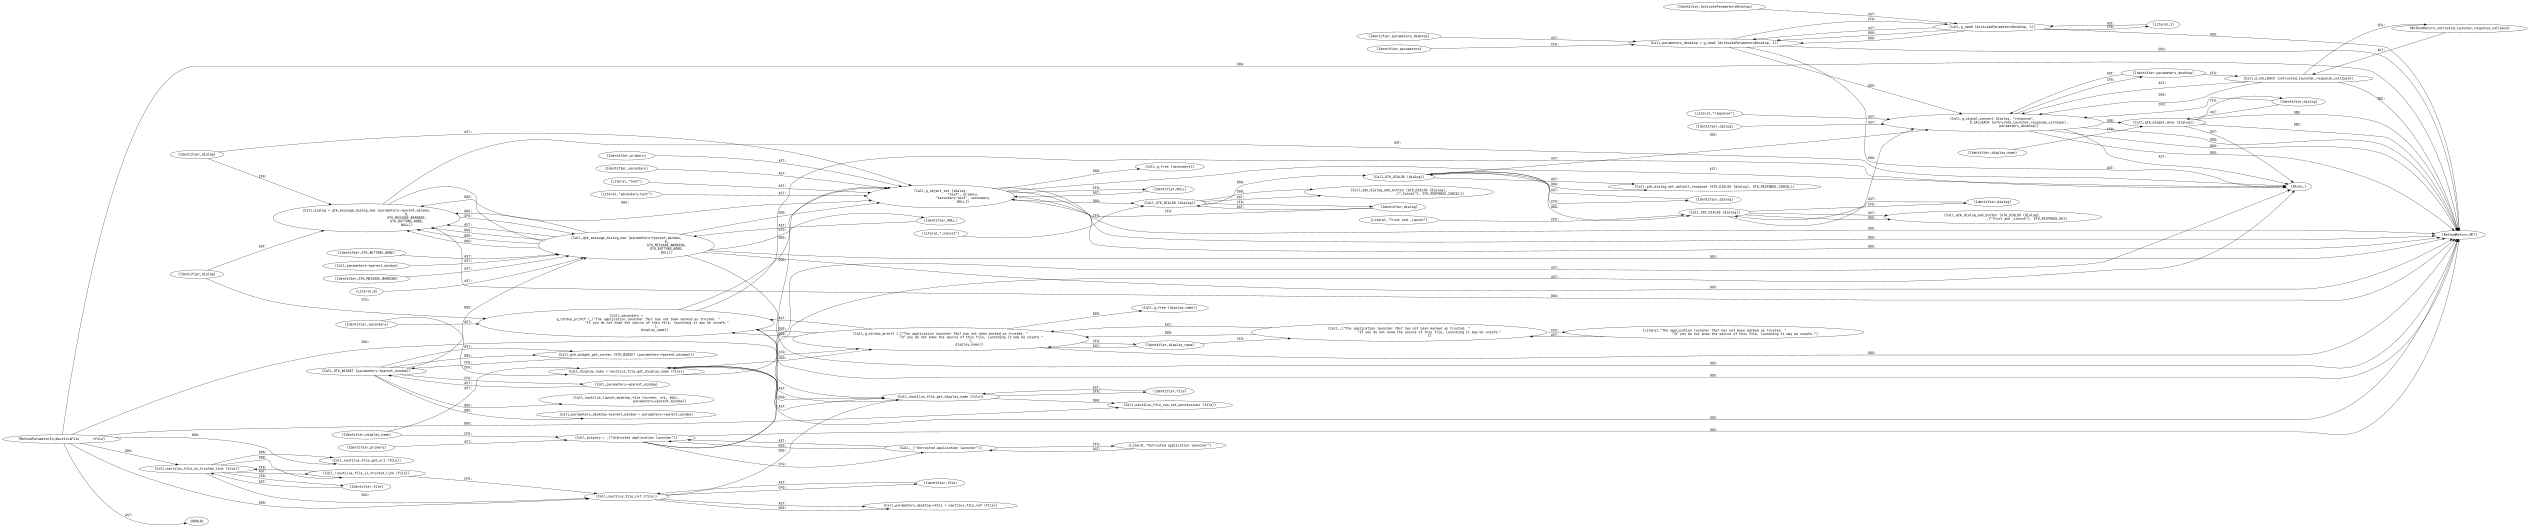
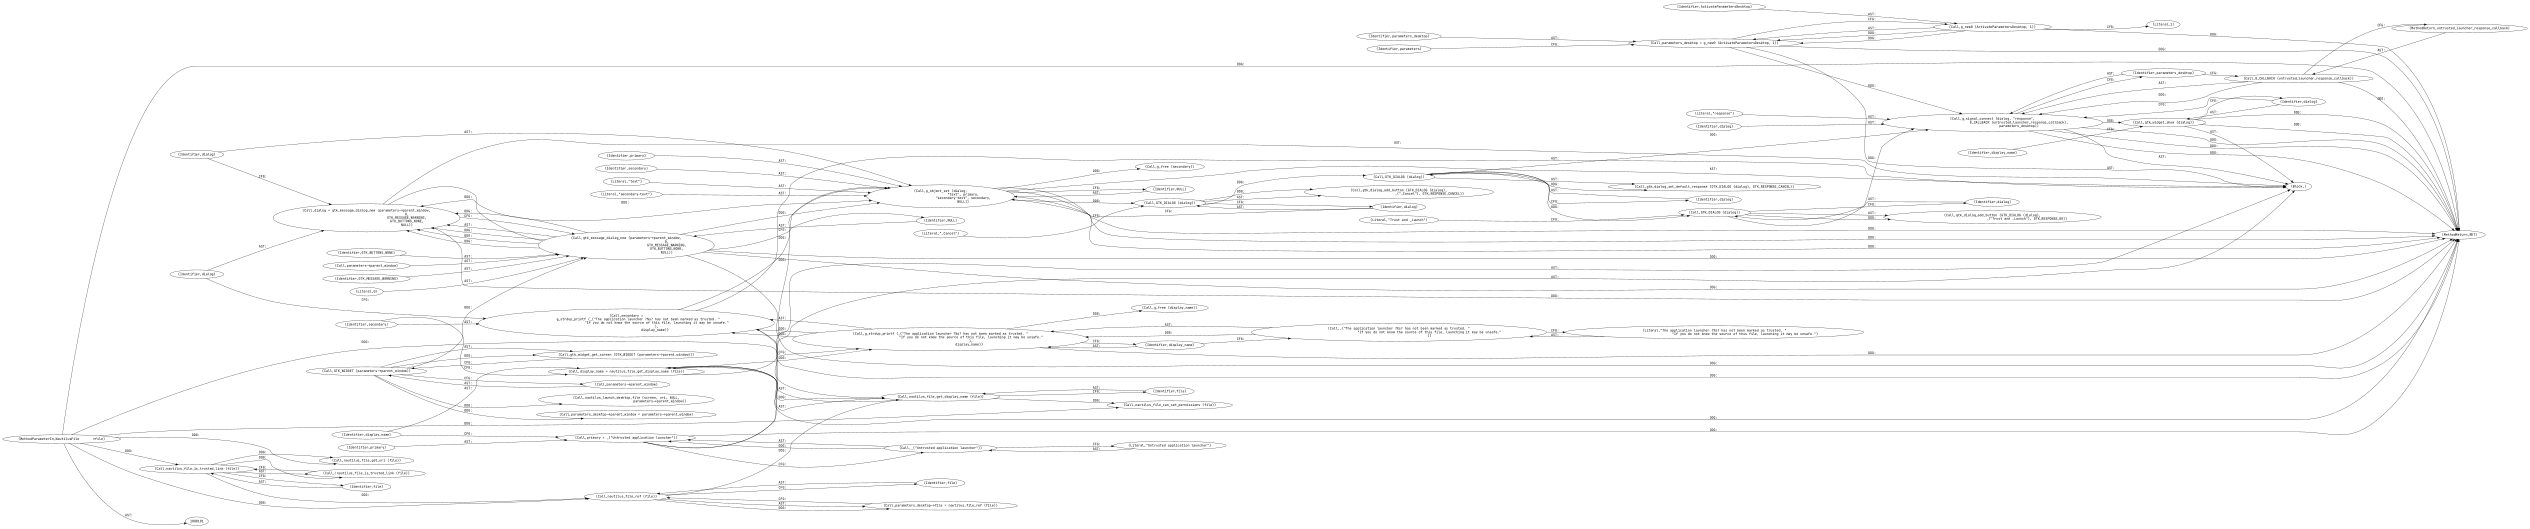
(2100, 25) -> none
(502, 484) -> (771, 501)
